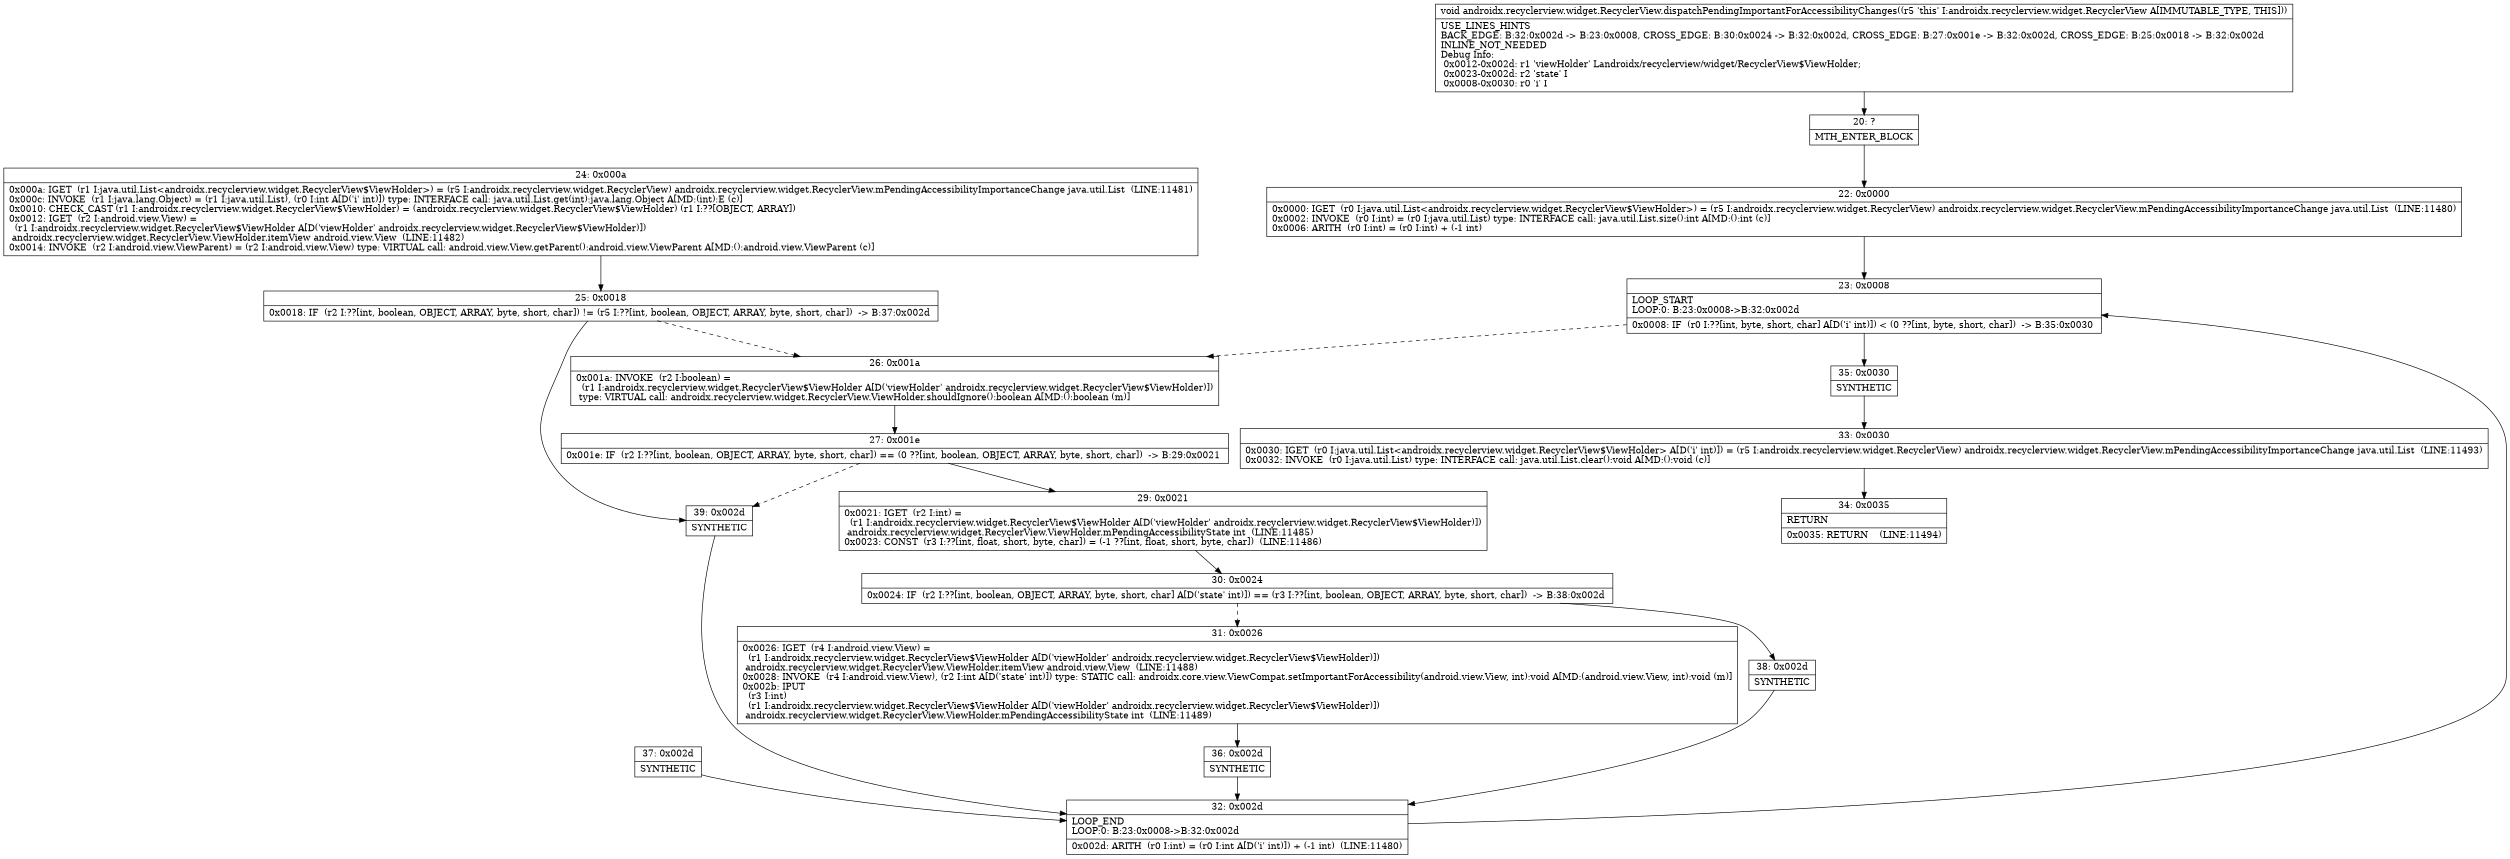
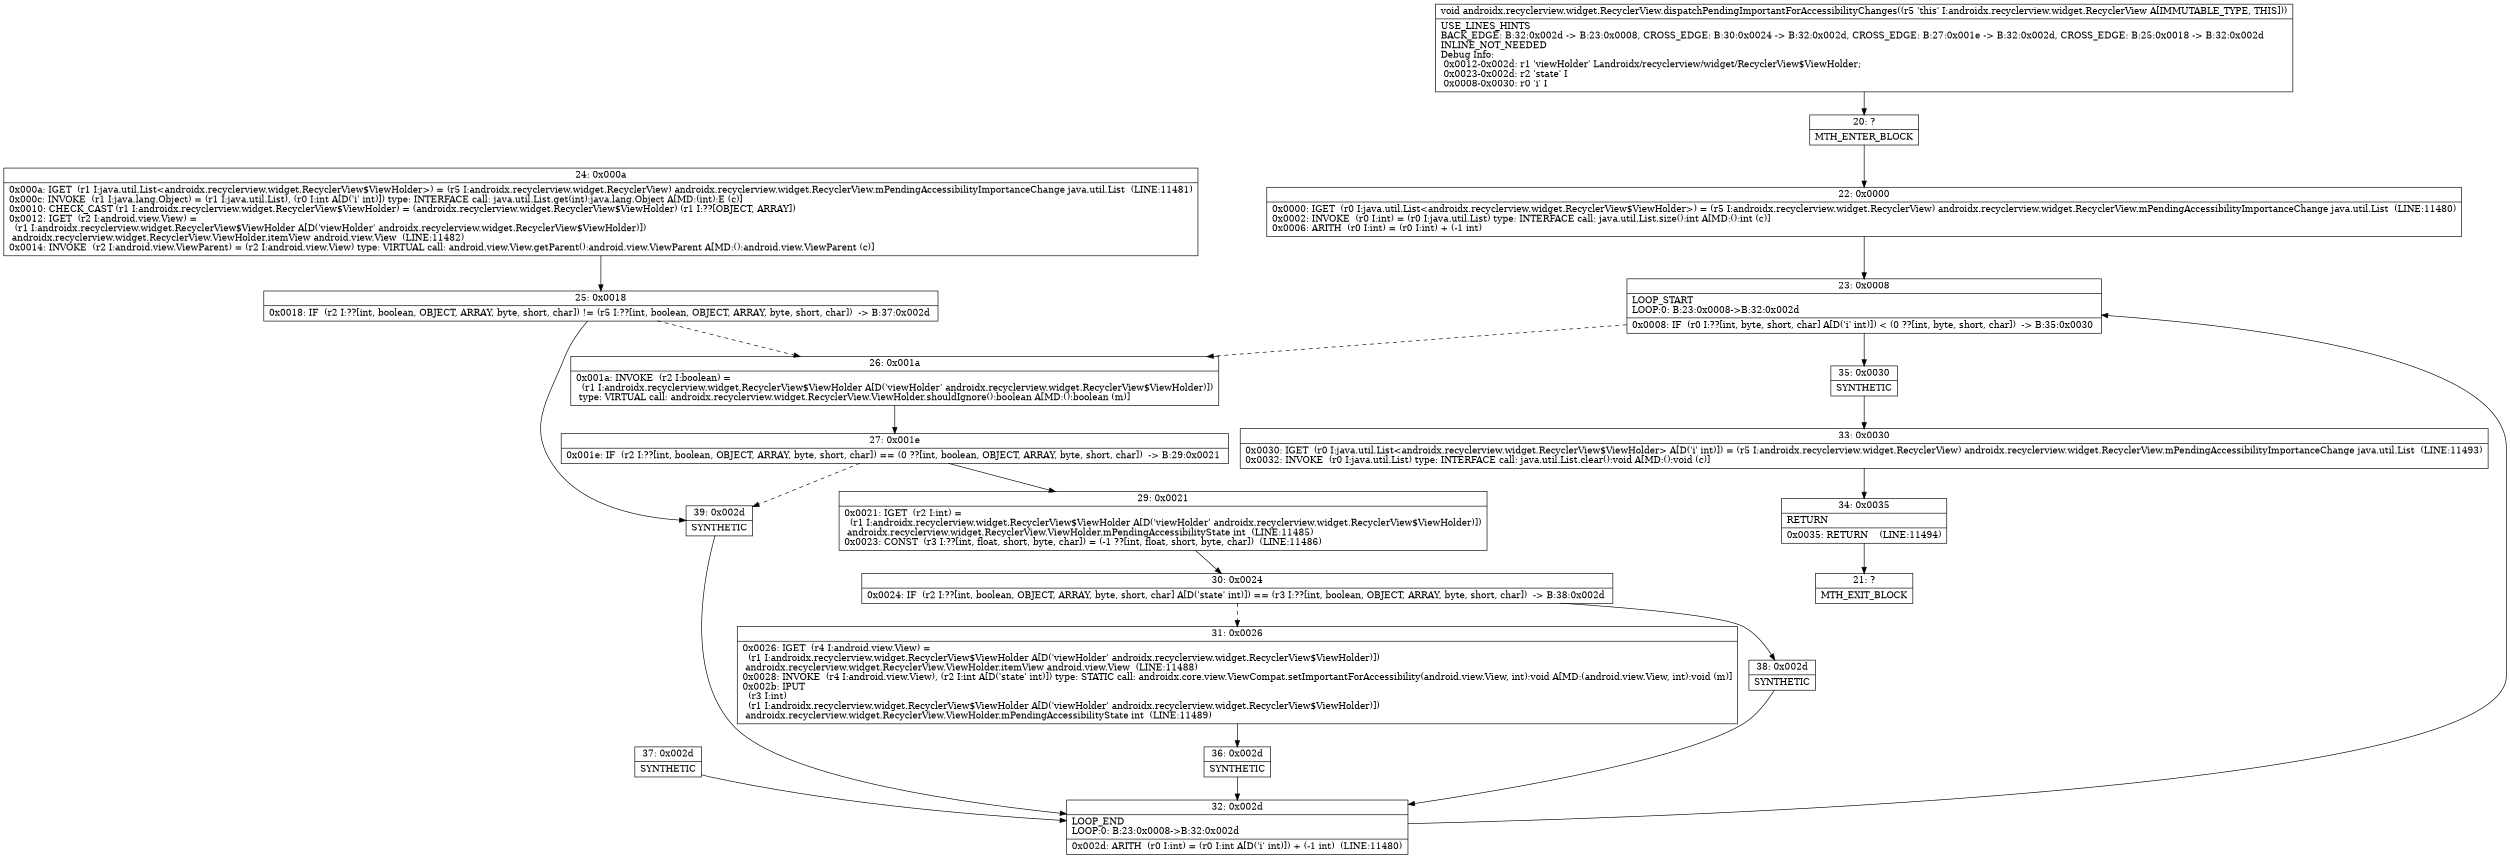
none -> (1864, 588)
